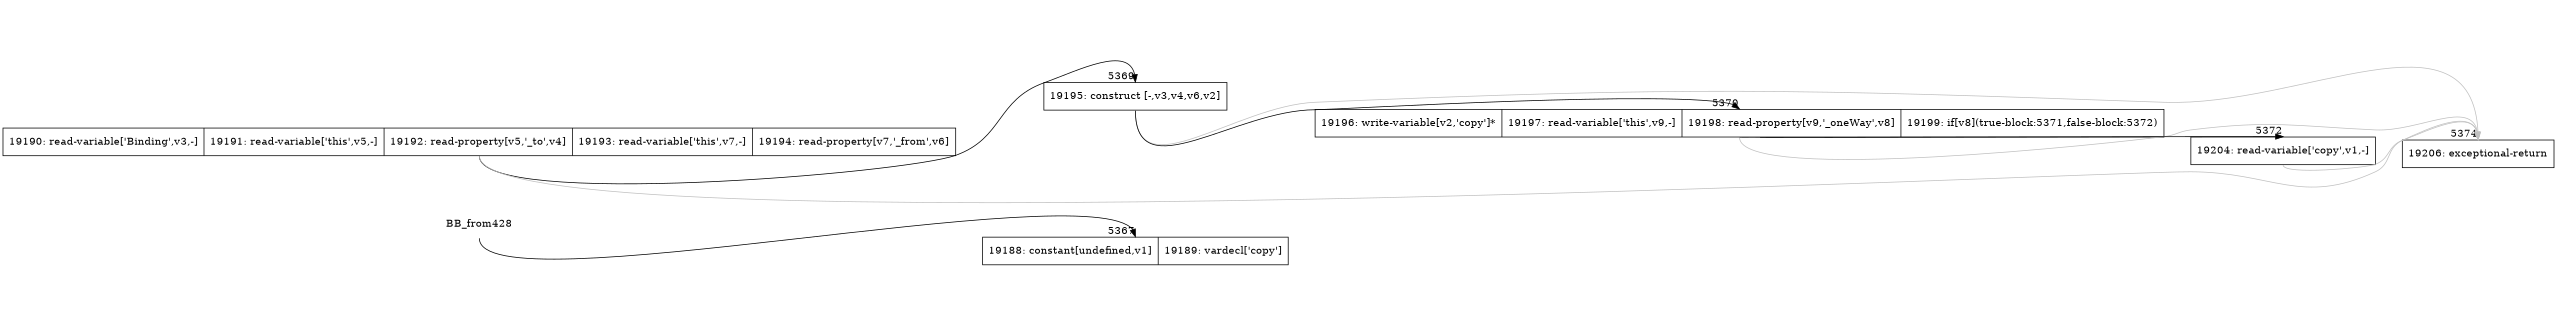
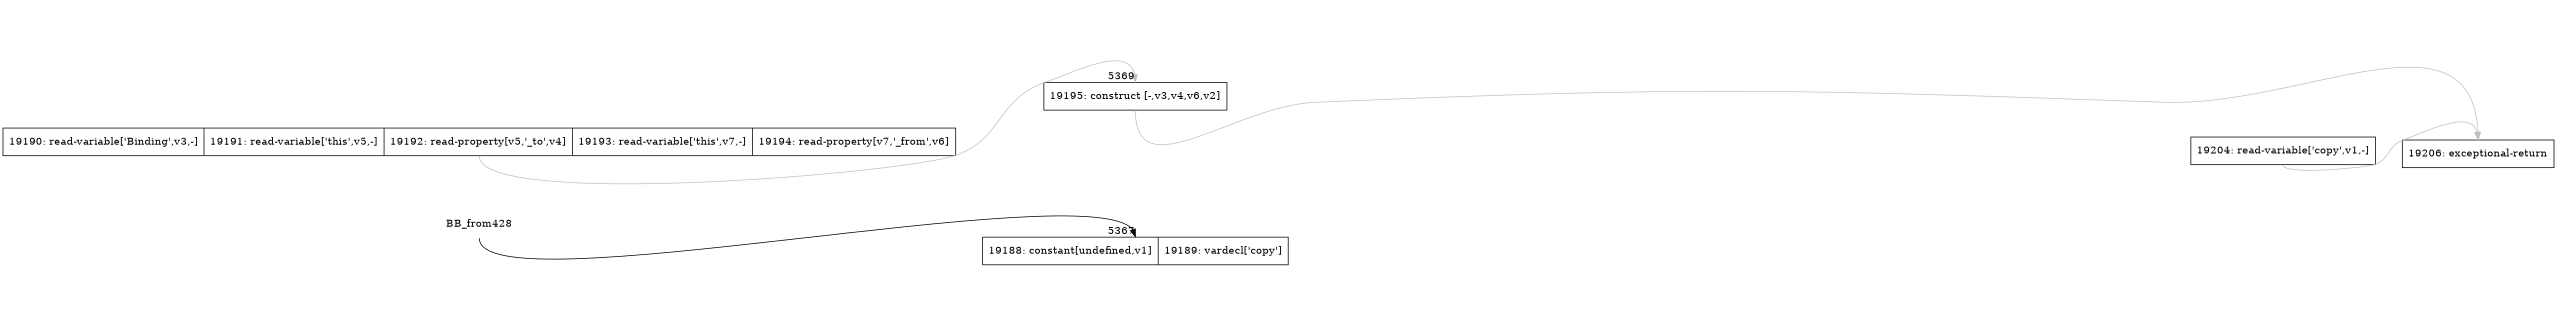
(1740, 123) -> none
(823, 174) -> (823, 174)
(1489, 195) -> none
